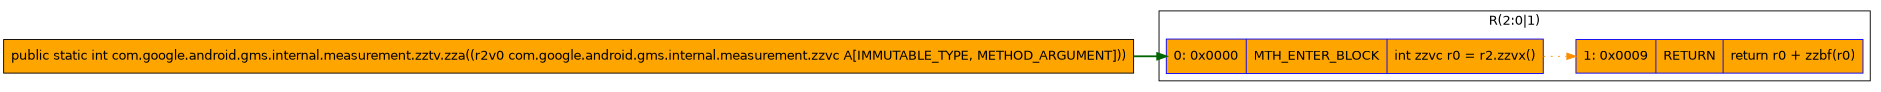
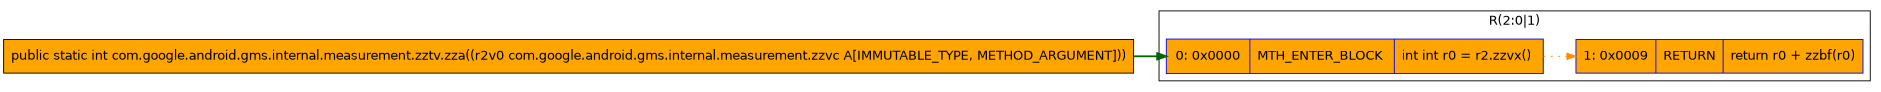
(1465, 56) -> (1467, 56)
